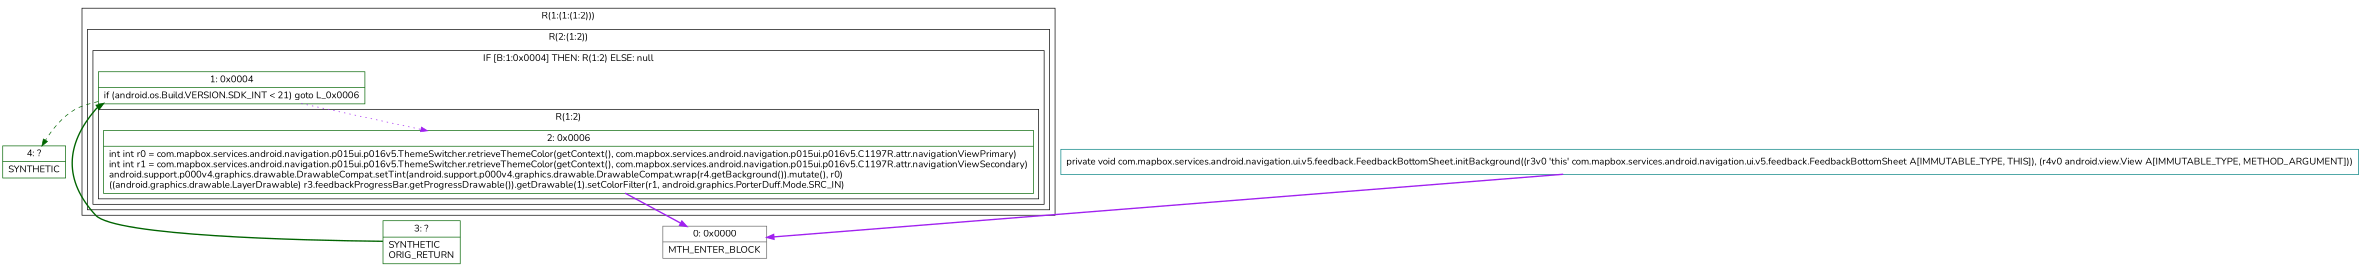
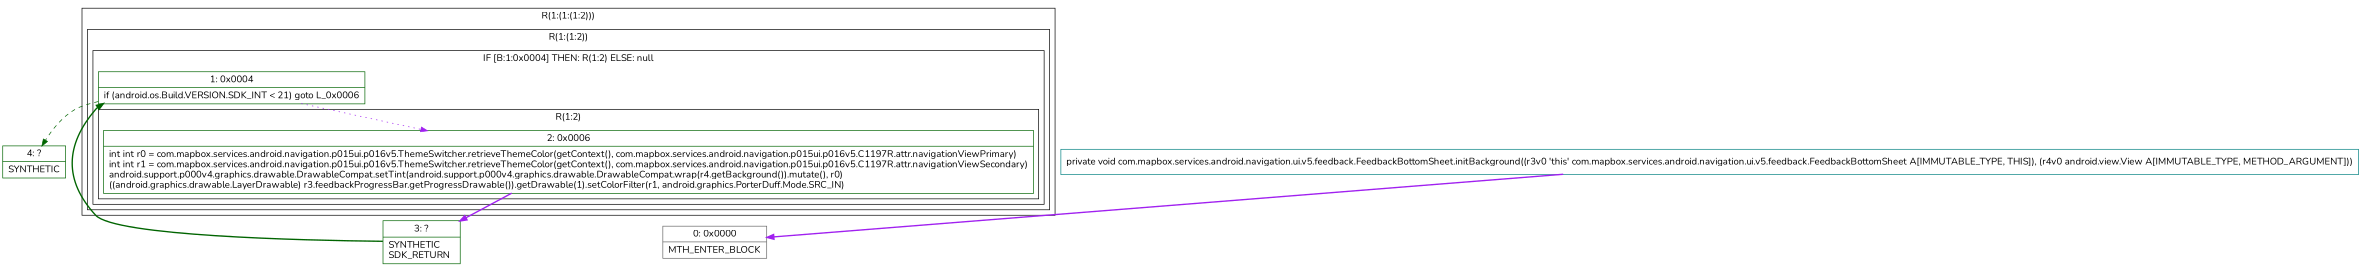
(569, 37) -> (569, 37)
(653, 208) -> (489, 205)
(422, 255) -> (420, 255)
